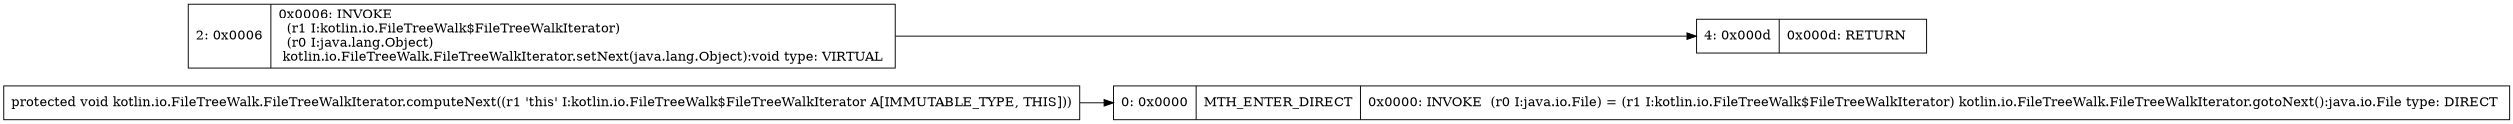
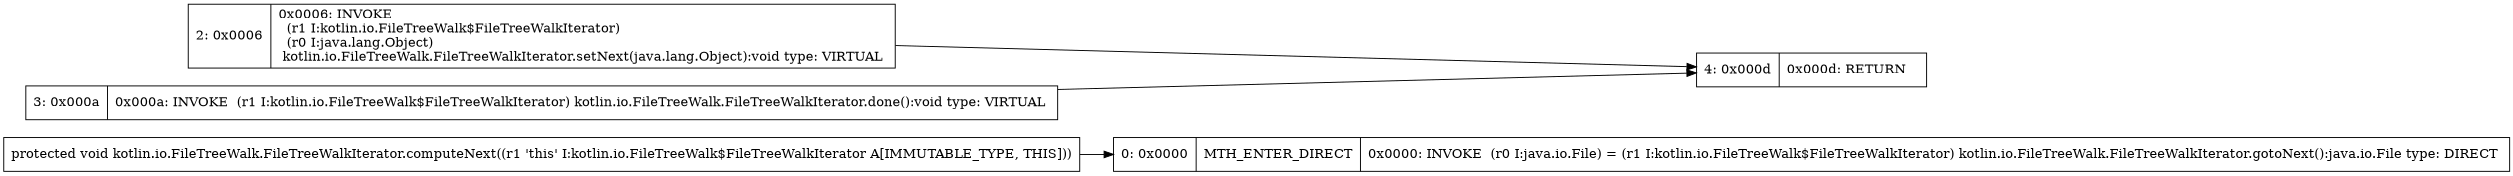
none -> (542, 103)
